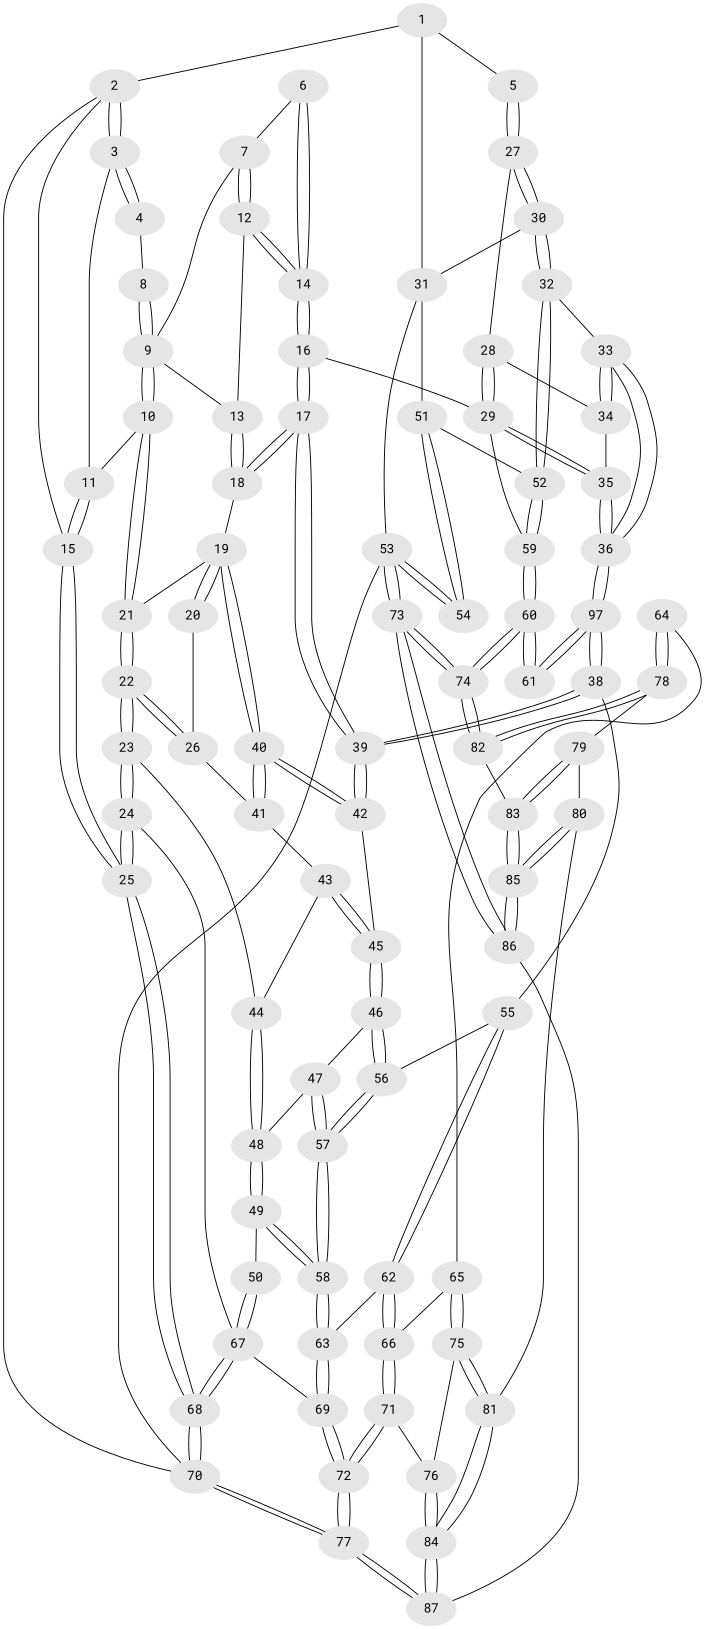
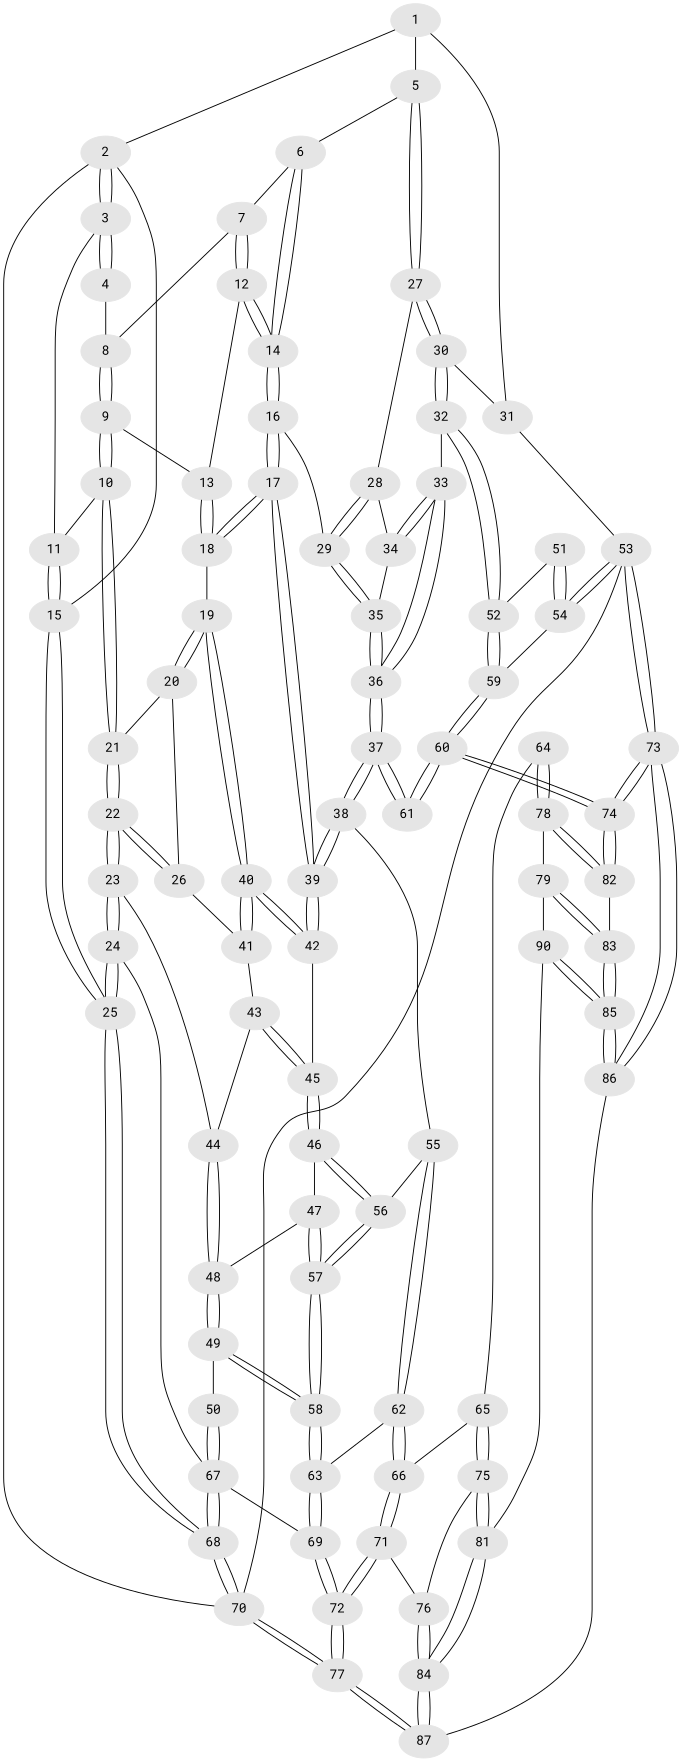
none -> (358, 120)
(194, 251) -> (174, 285)
(422, 351) -> none
(502, 485) -> (527, 649)
(174, 583) -> (143, 715)
(596, 616) -> (376, 748)
(579, 815) -> (543, 947)
